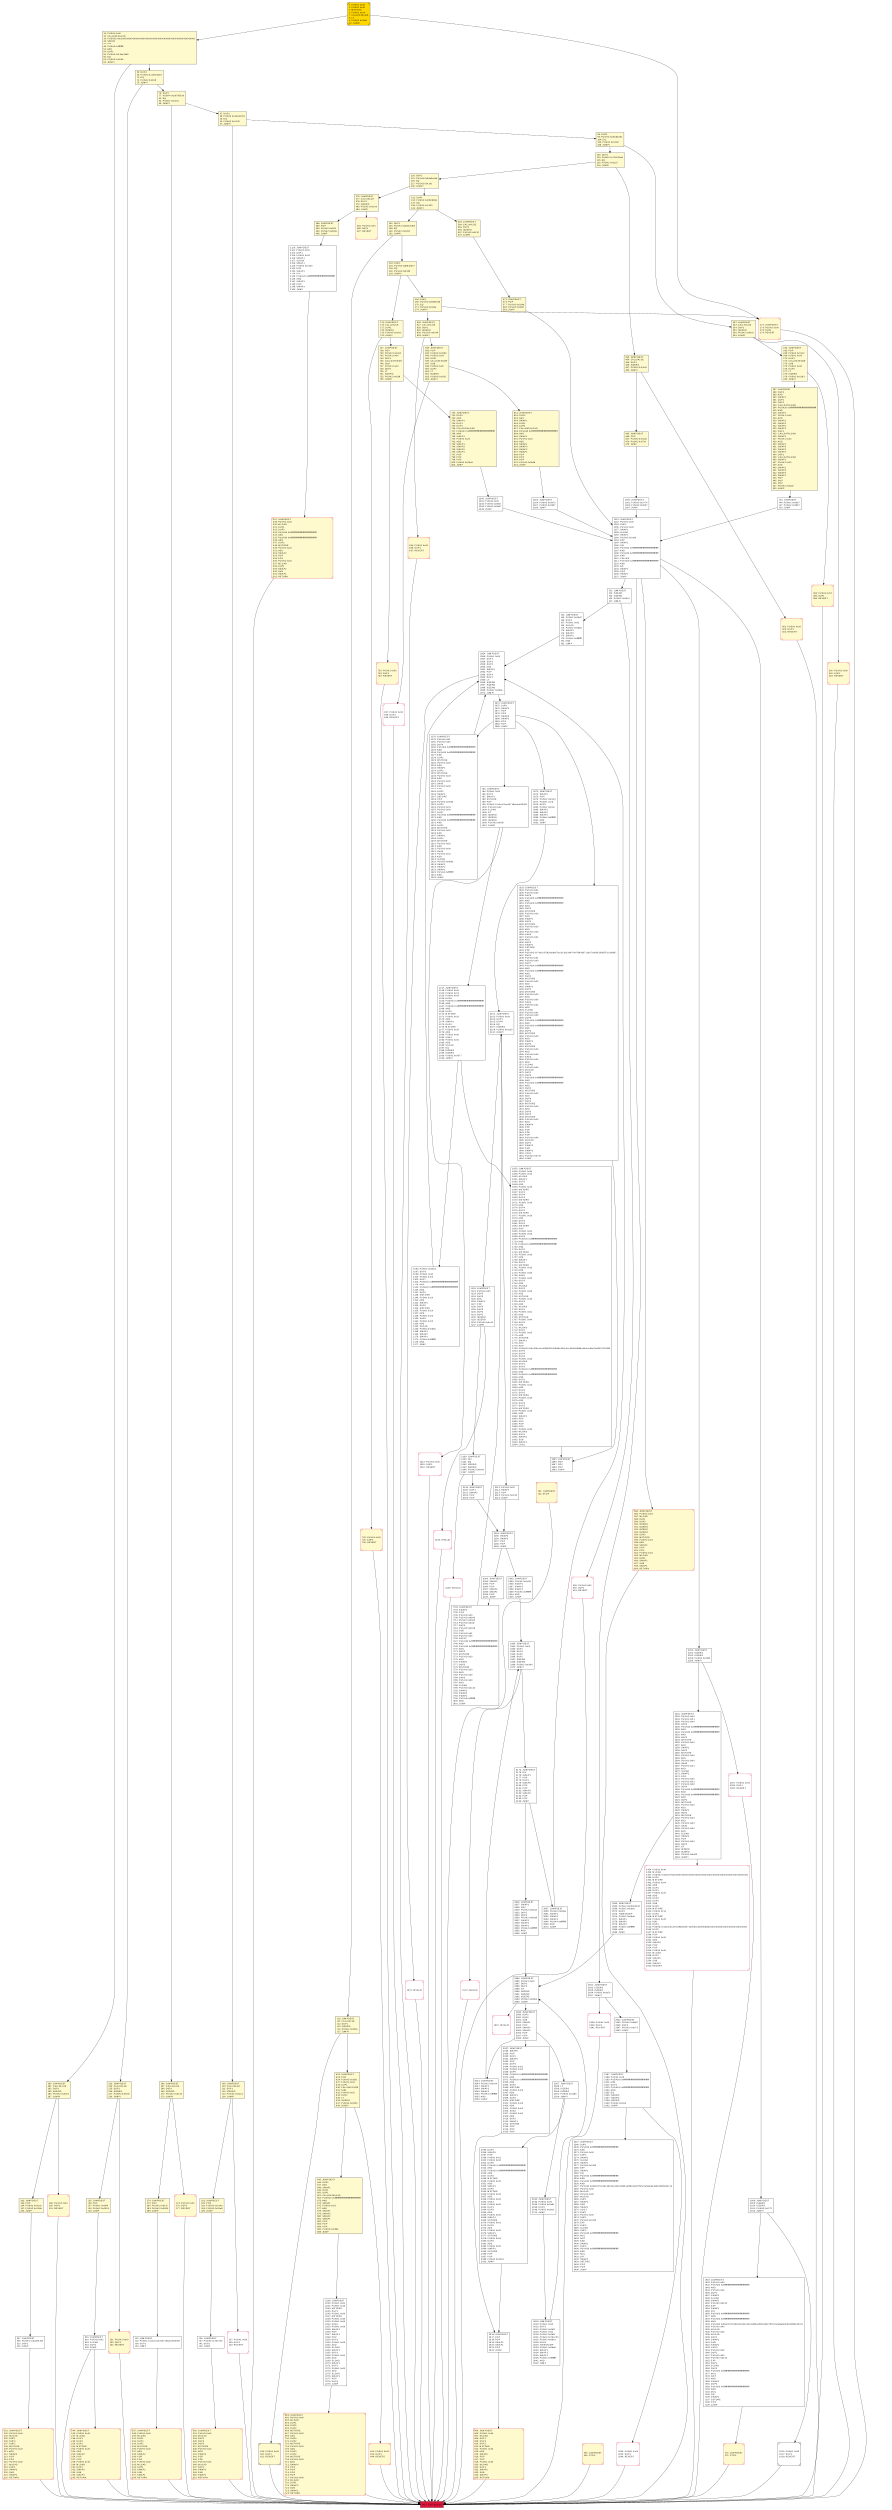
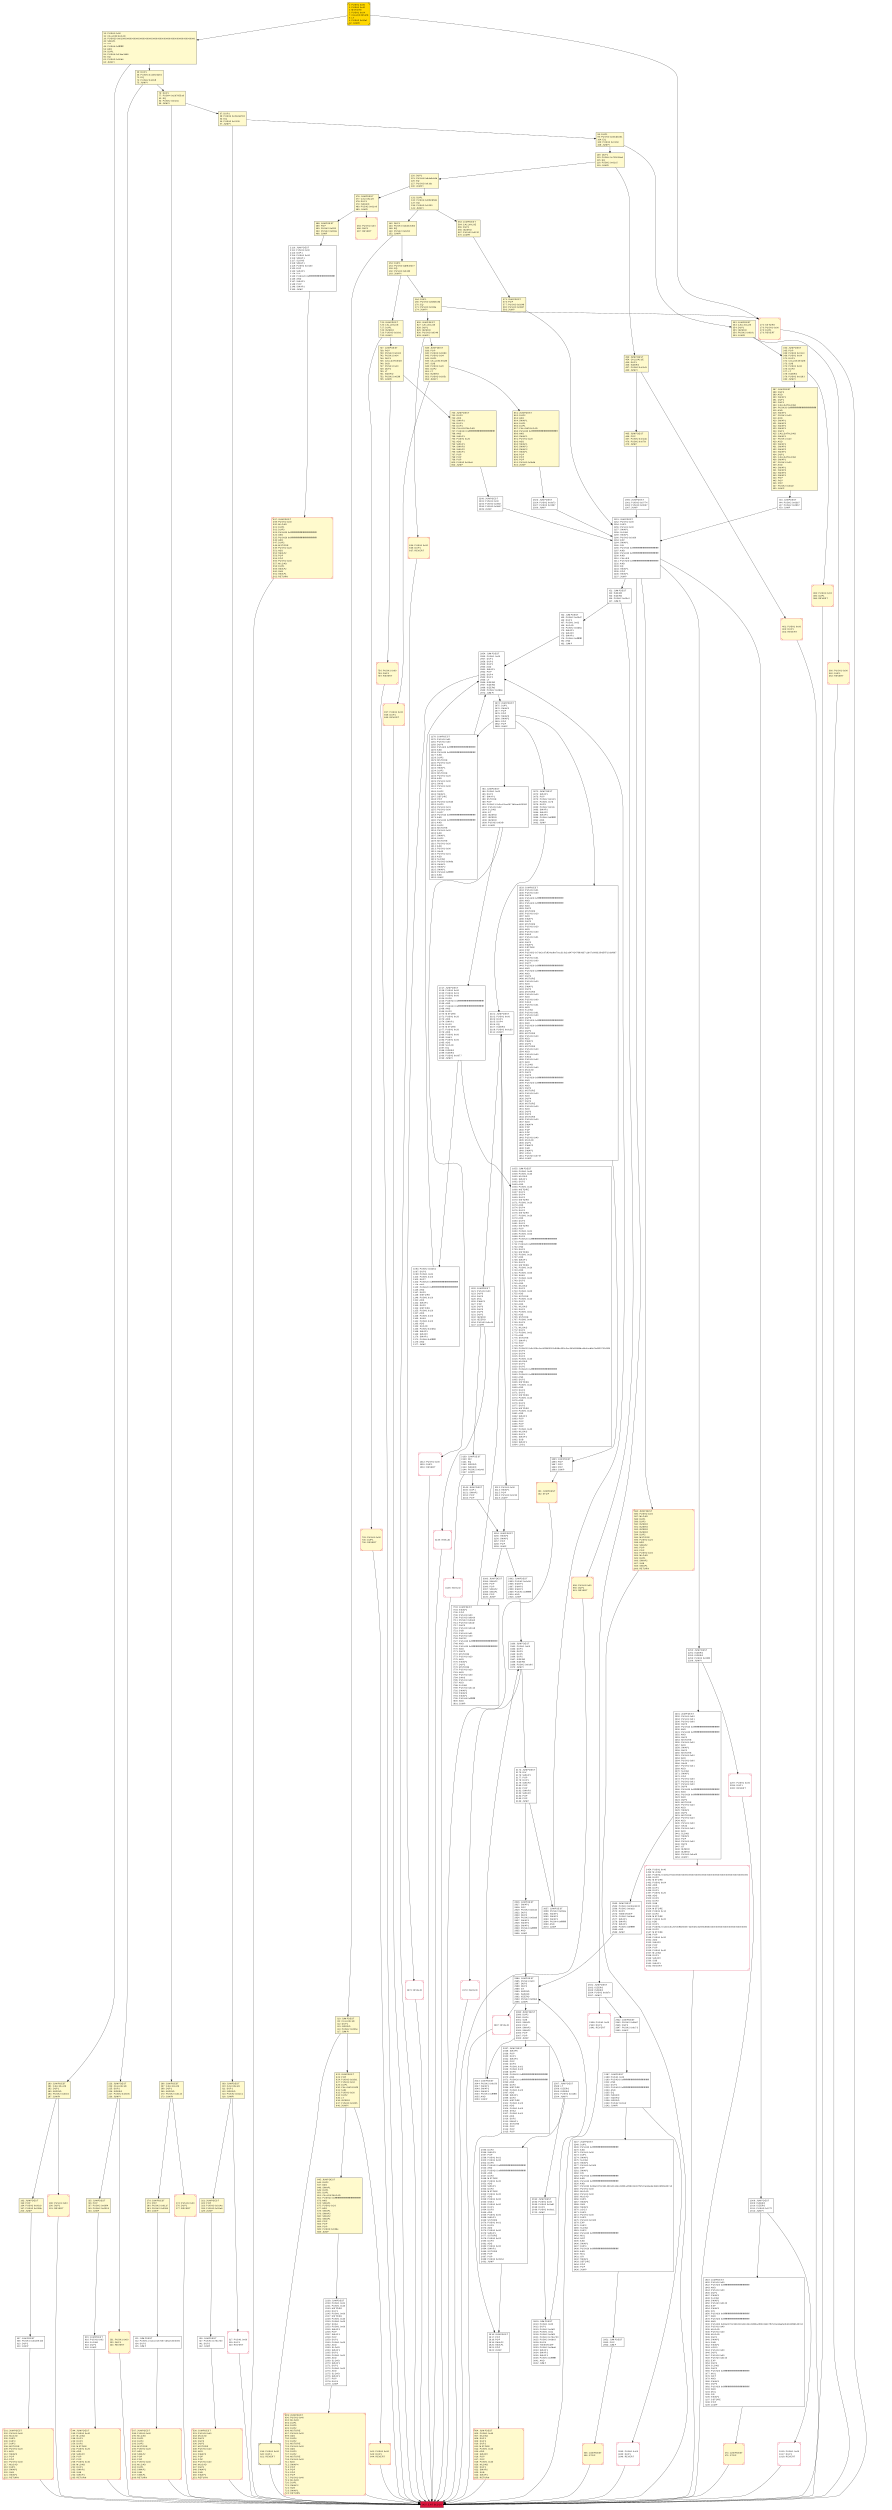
(770, 329) -> (770, 329)
(394, 715) -> (394, 715)
none -> (555, 1476)
(582, 1588) -> (582, 1588)
none -> (613, 2342)
(789, 2454) -> (789, 2454)
(68, 2494) -> (468, 2267)
